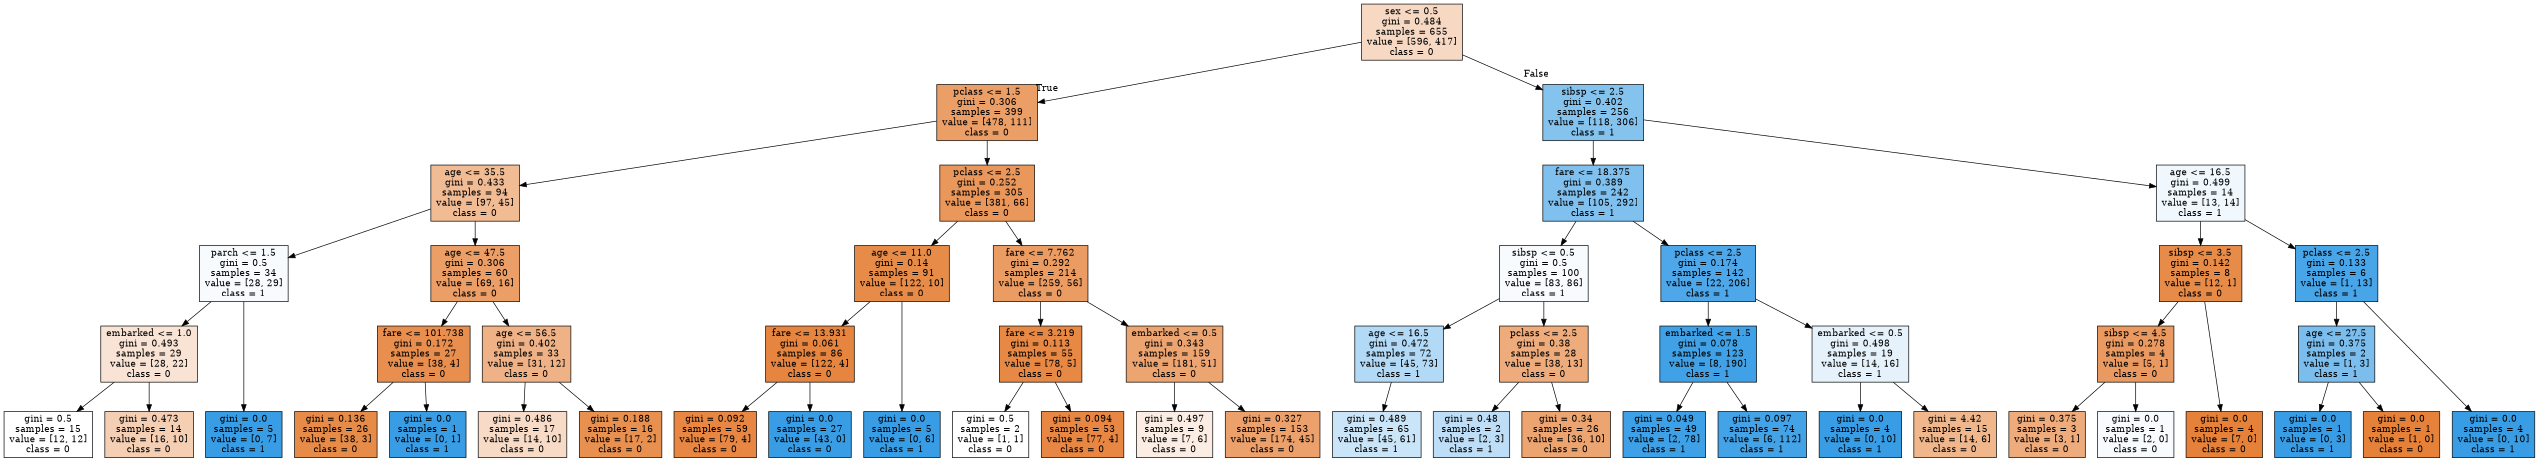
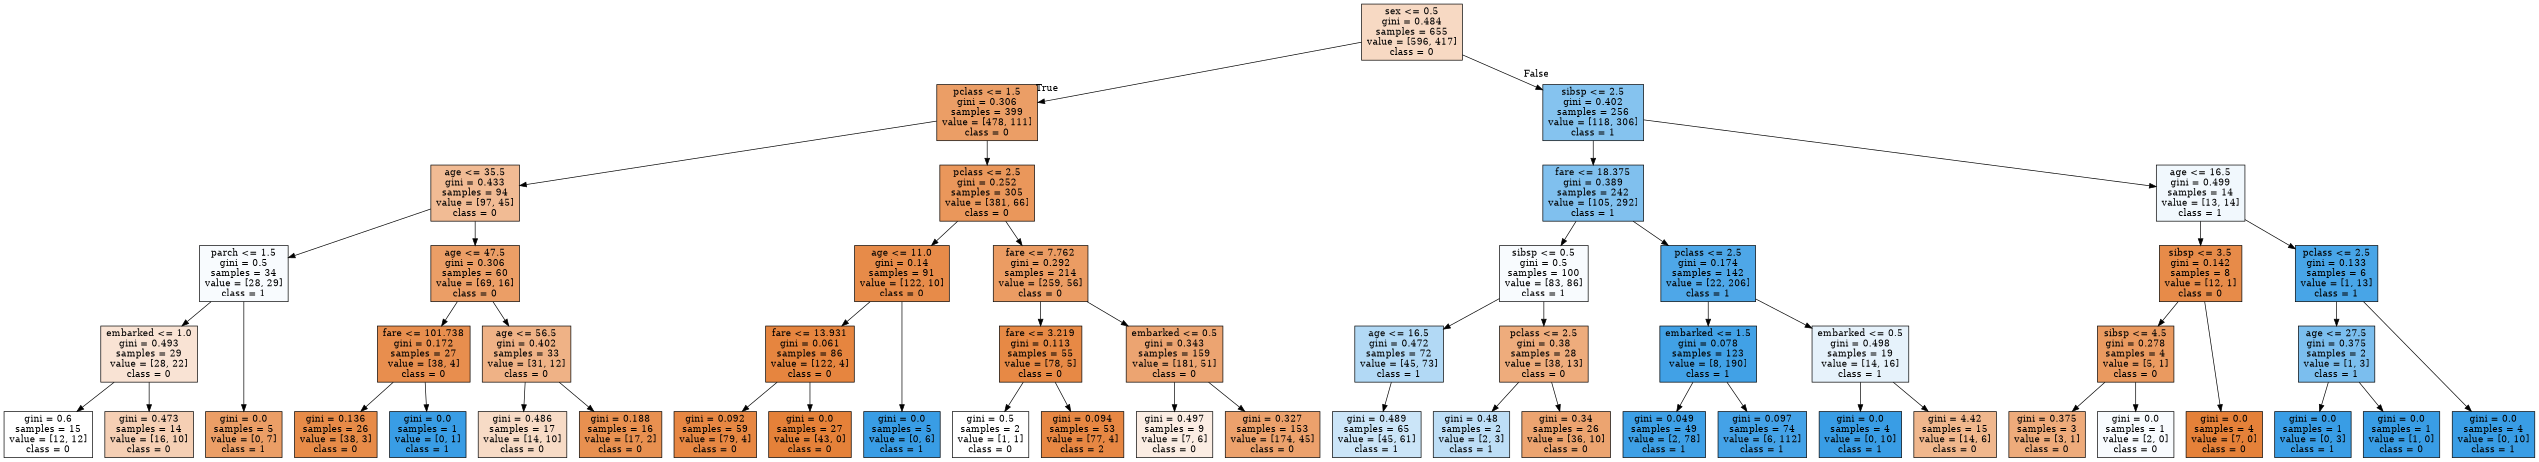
(48, 435) -> (48, 435)
(244, 435) -> (244, 435)
(810, 435) -> (810, 435)
(1083, 435) -> (1083, 435)
(2402, 435) -> (2402, 435)
